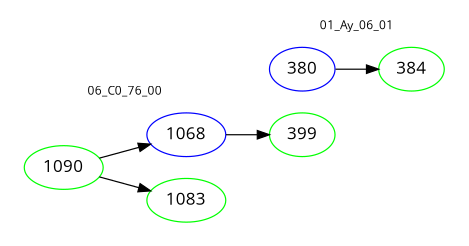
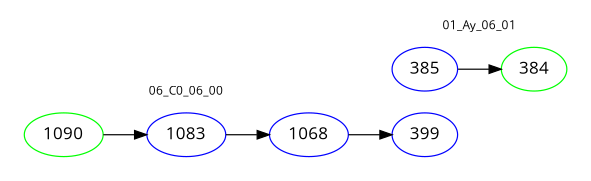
(302, 69) -> (425, 69)
(125, 92) -> (186, 92)
(302, 135) -> (425, 135)
(119, 153) -> (241, 135)
(186, 200) -> (186, 135)
